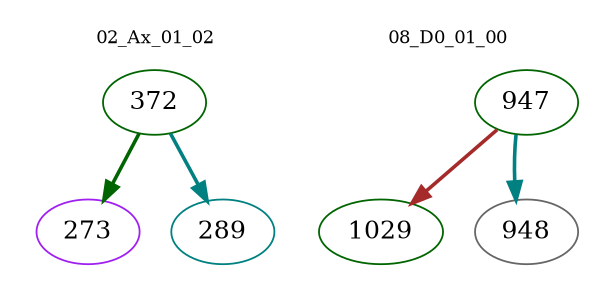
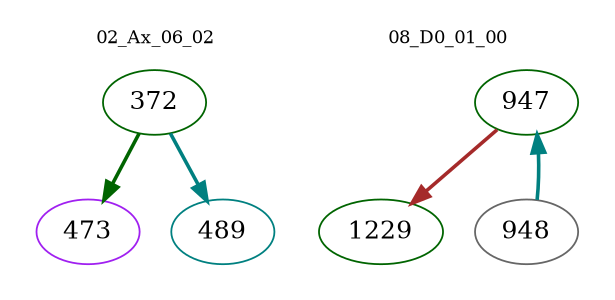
(155, 39) -> (155, 39)
(515, 158) -> (539, 176)
(88, 232) -> (88, 232)
(223, 232) -> (223, 232)
(381, 232) -> (381, 232)
